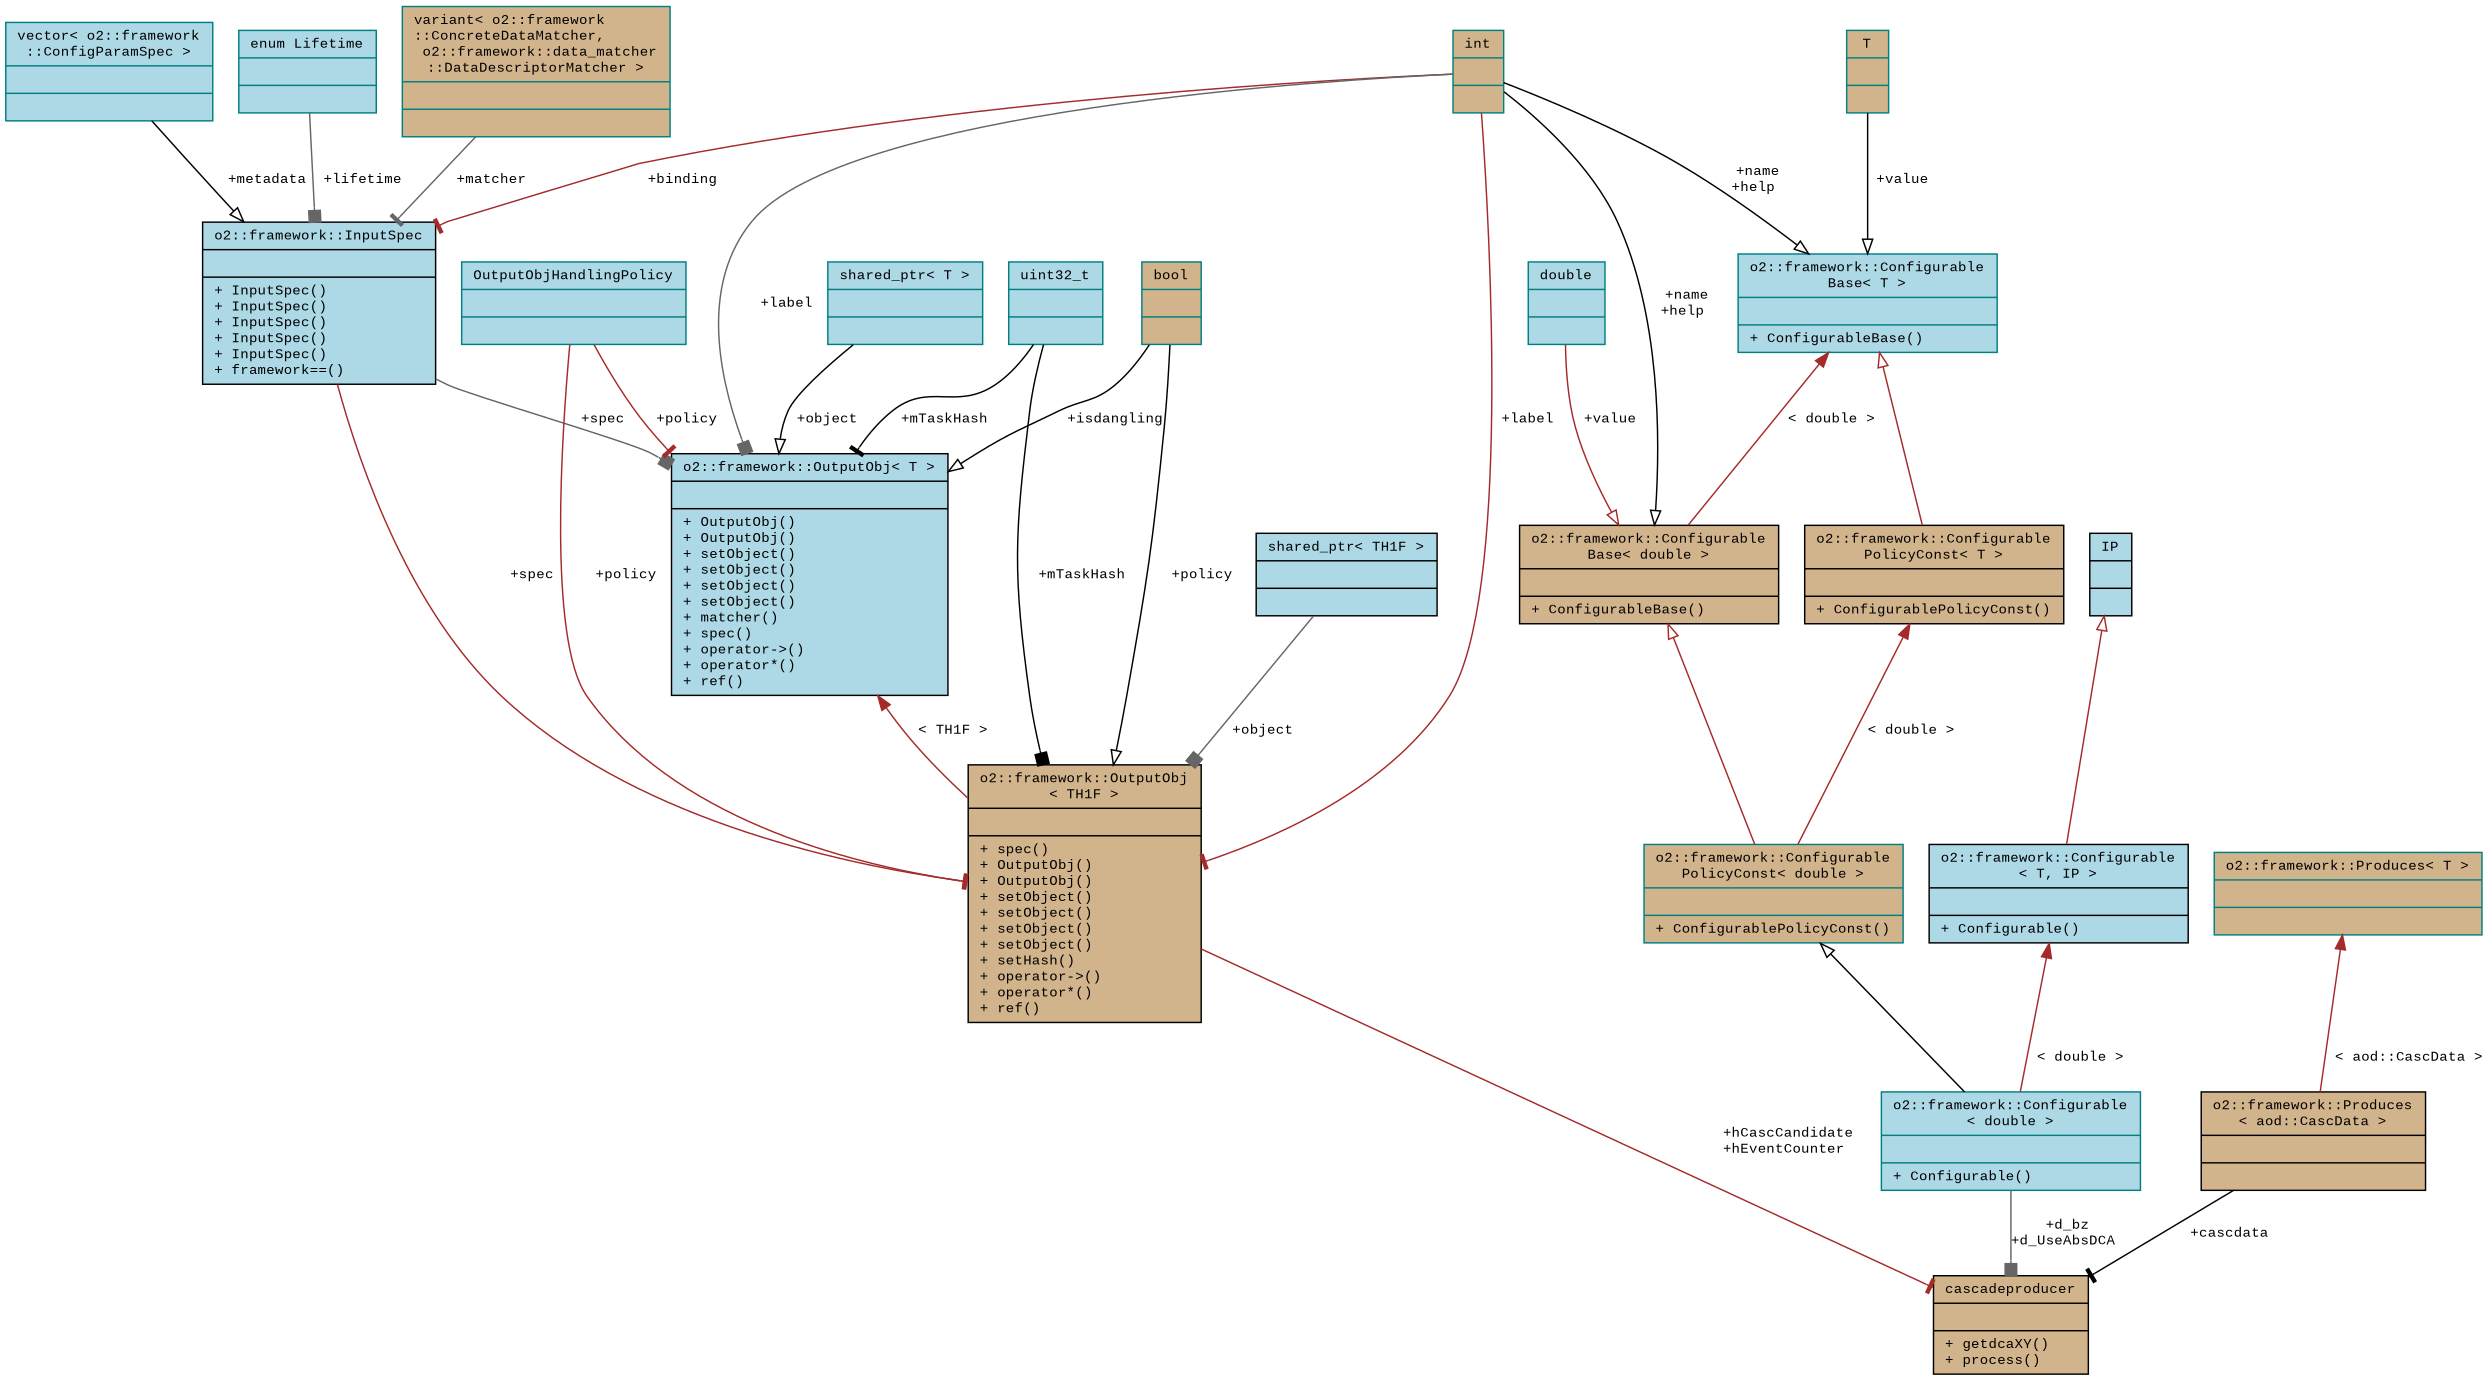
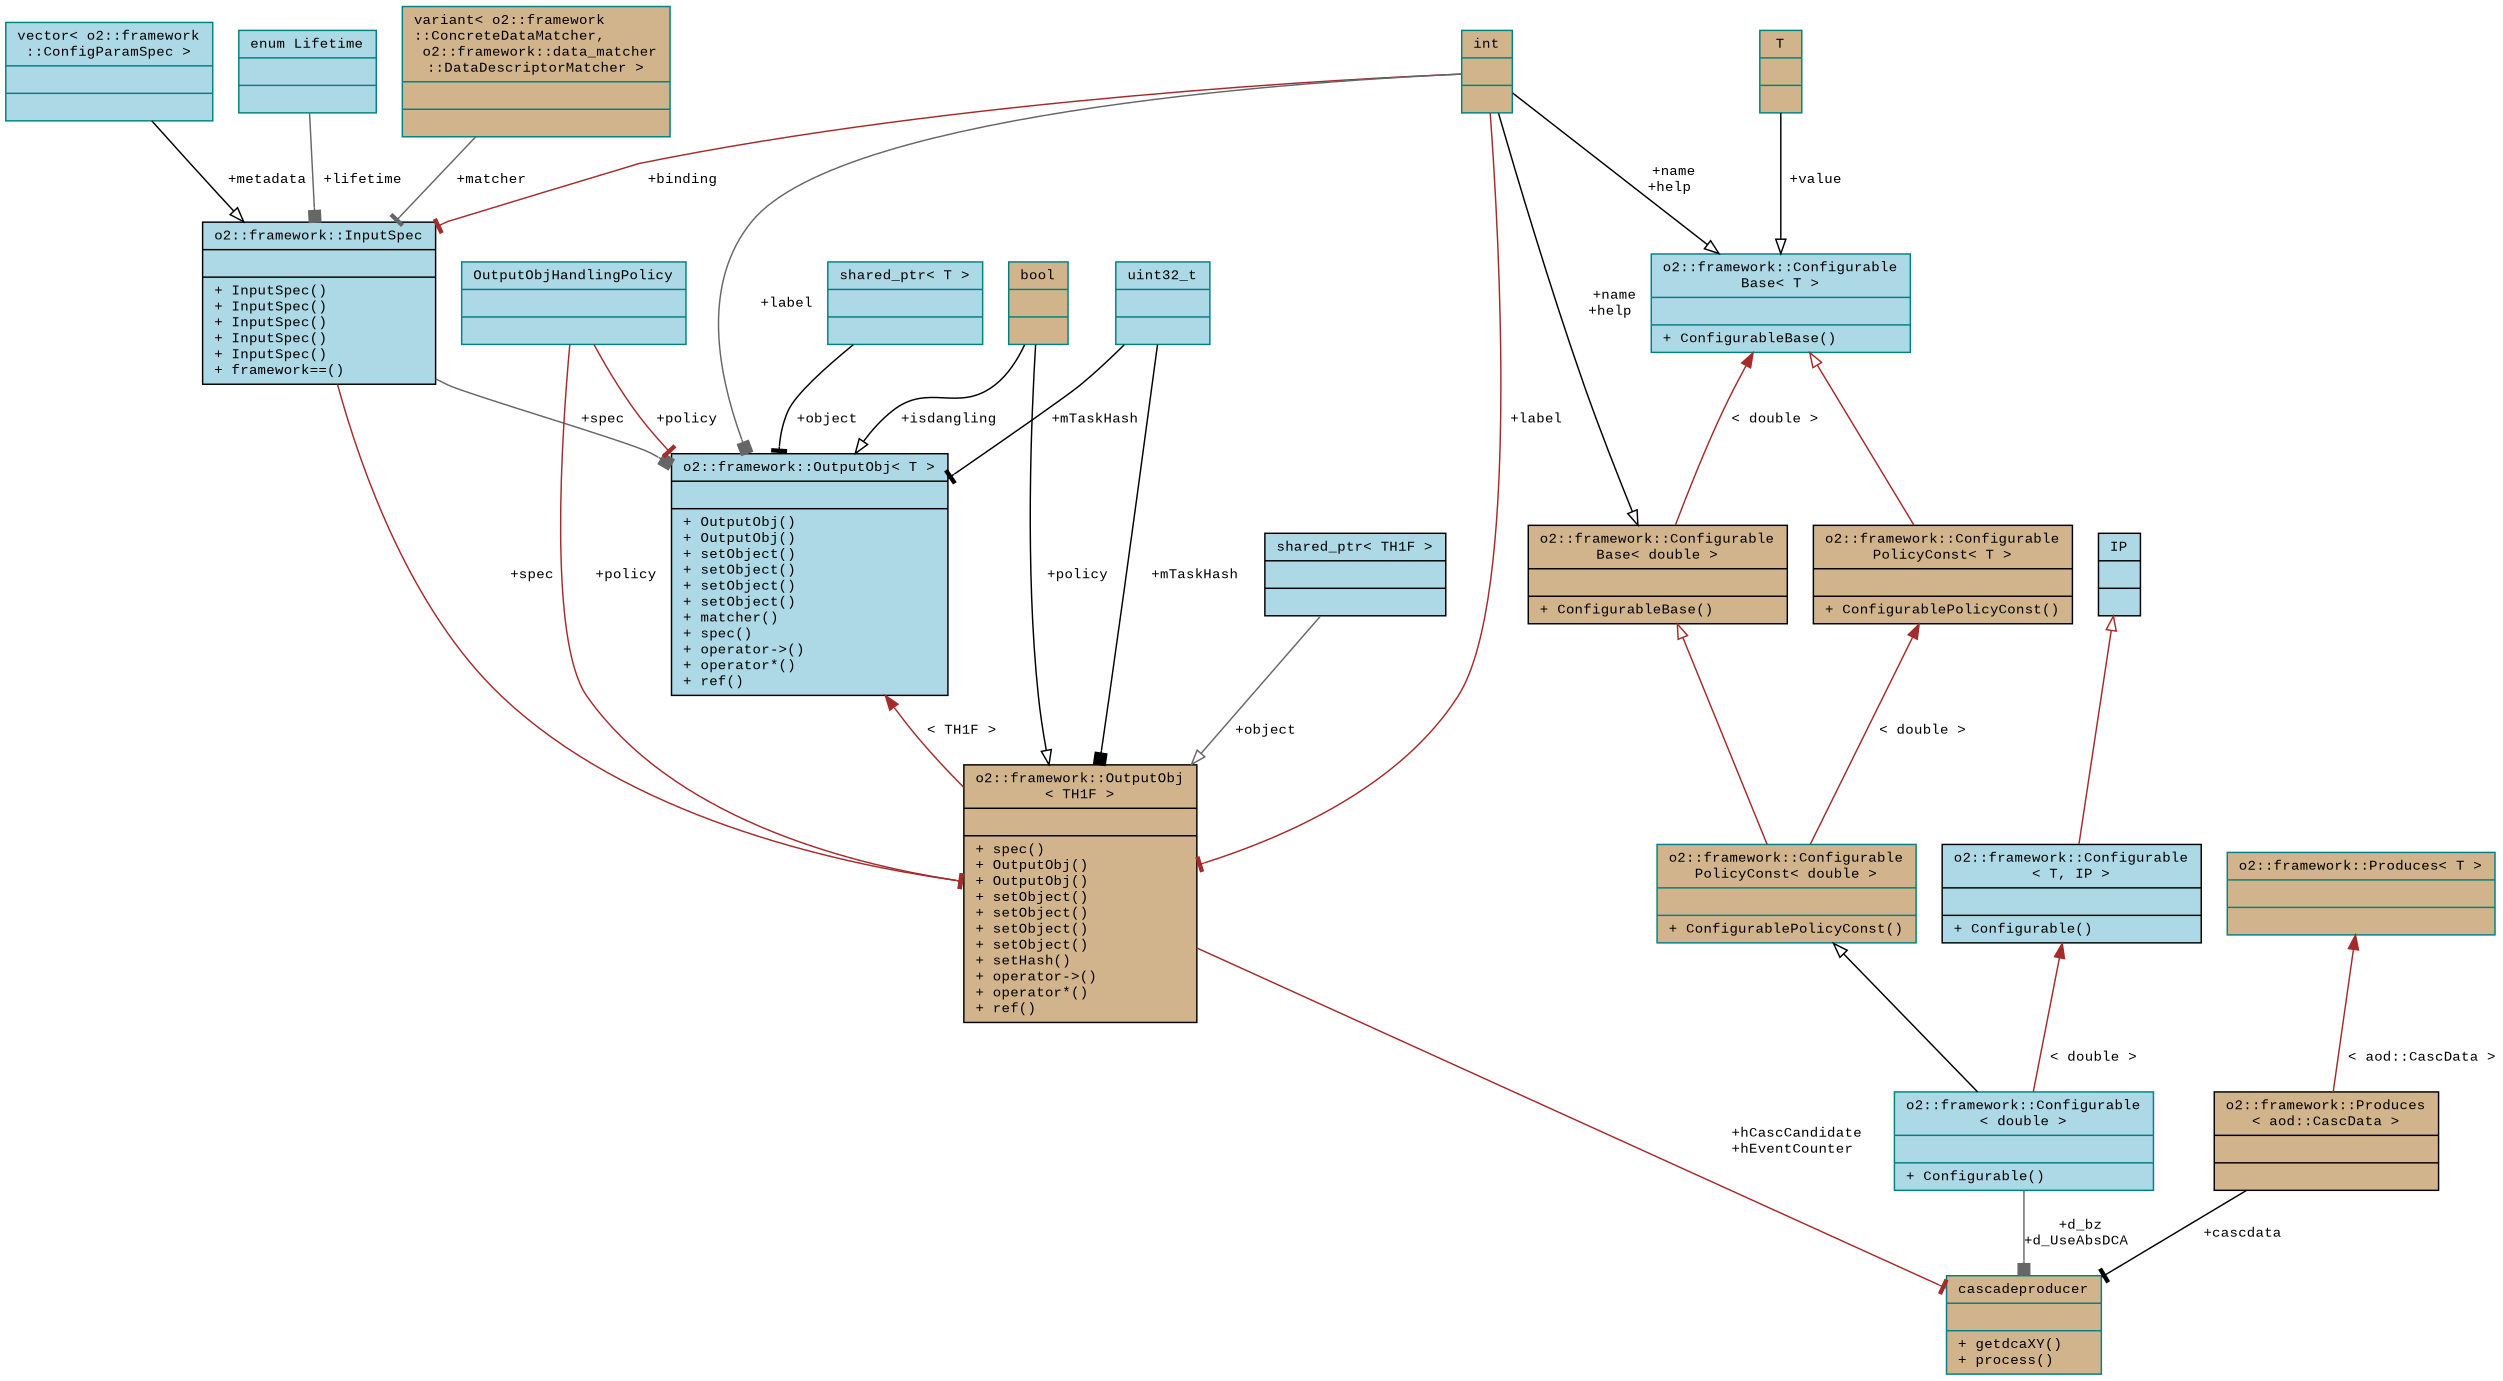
(1567, 303) -> none
(808, 385) -> (805, 388)
(1257, 685) -> (1261, 685)
(2011, 1325) -> (2024, 1325)
